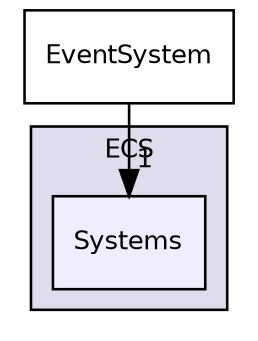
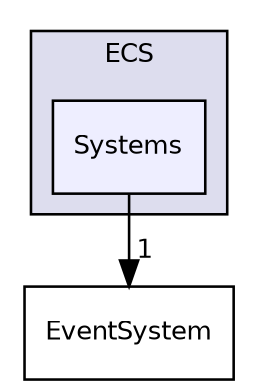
(129, 142) -> (129, 231)
